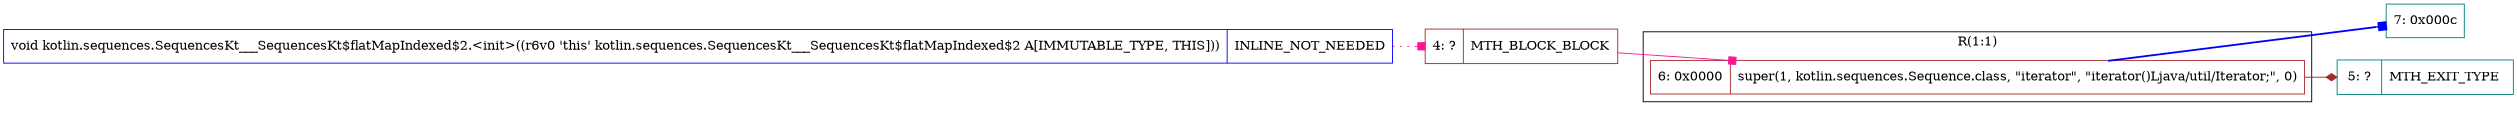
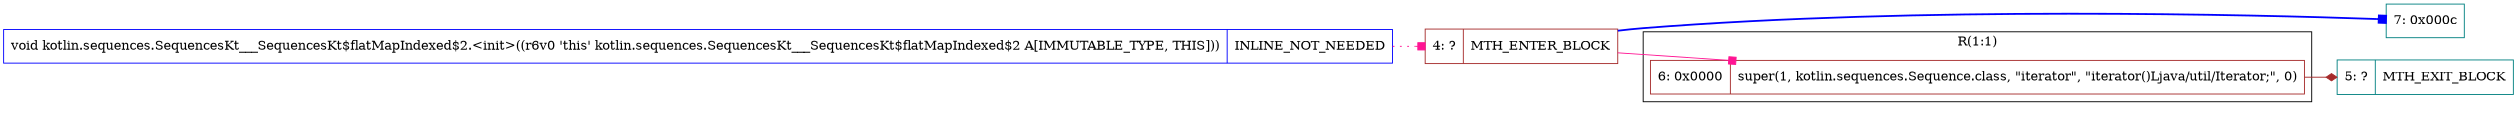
(2242, 44) -> (1997, 14)
(1540, 46) -> (1541, 46)
(2444, 77) -> (2444, 77)
